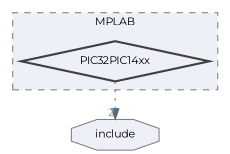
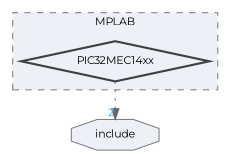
(115, 61) -> (115, 61)
